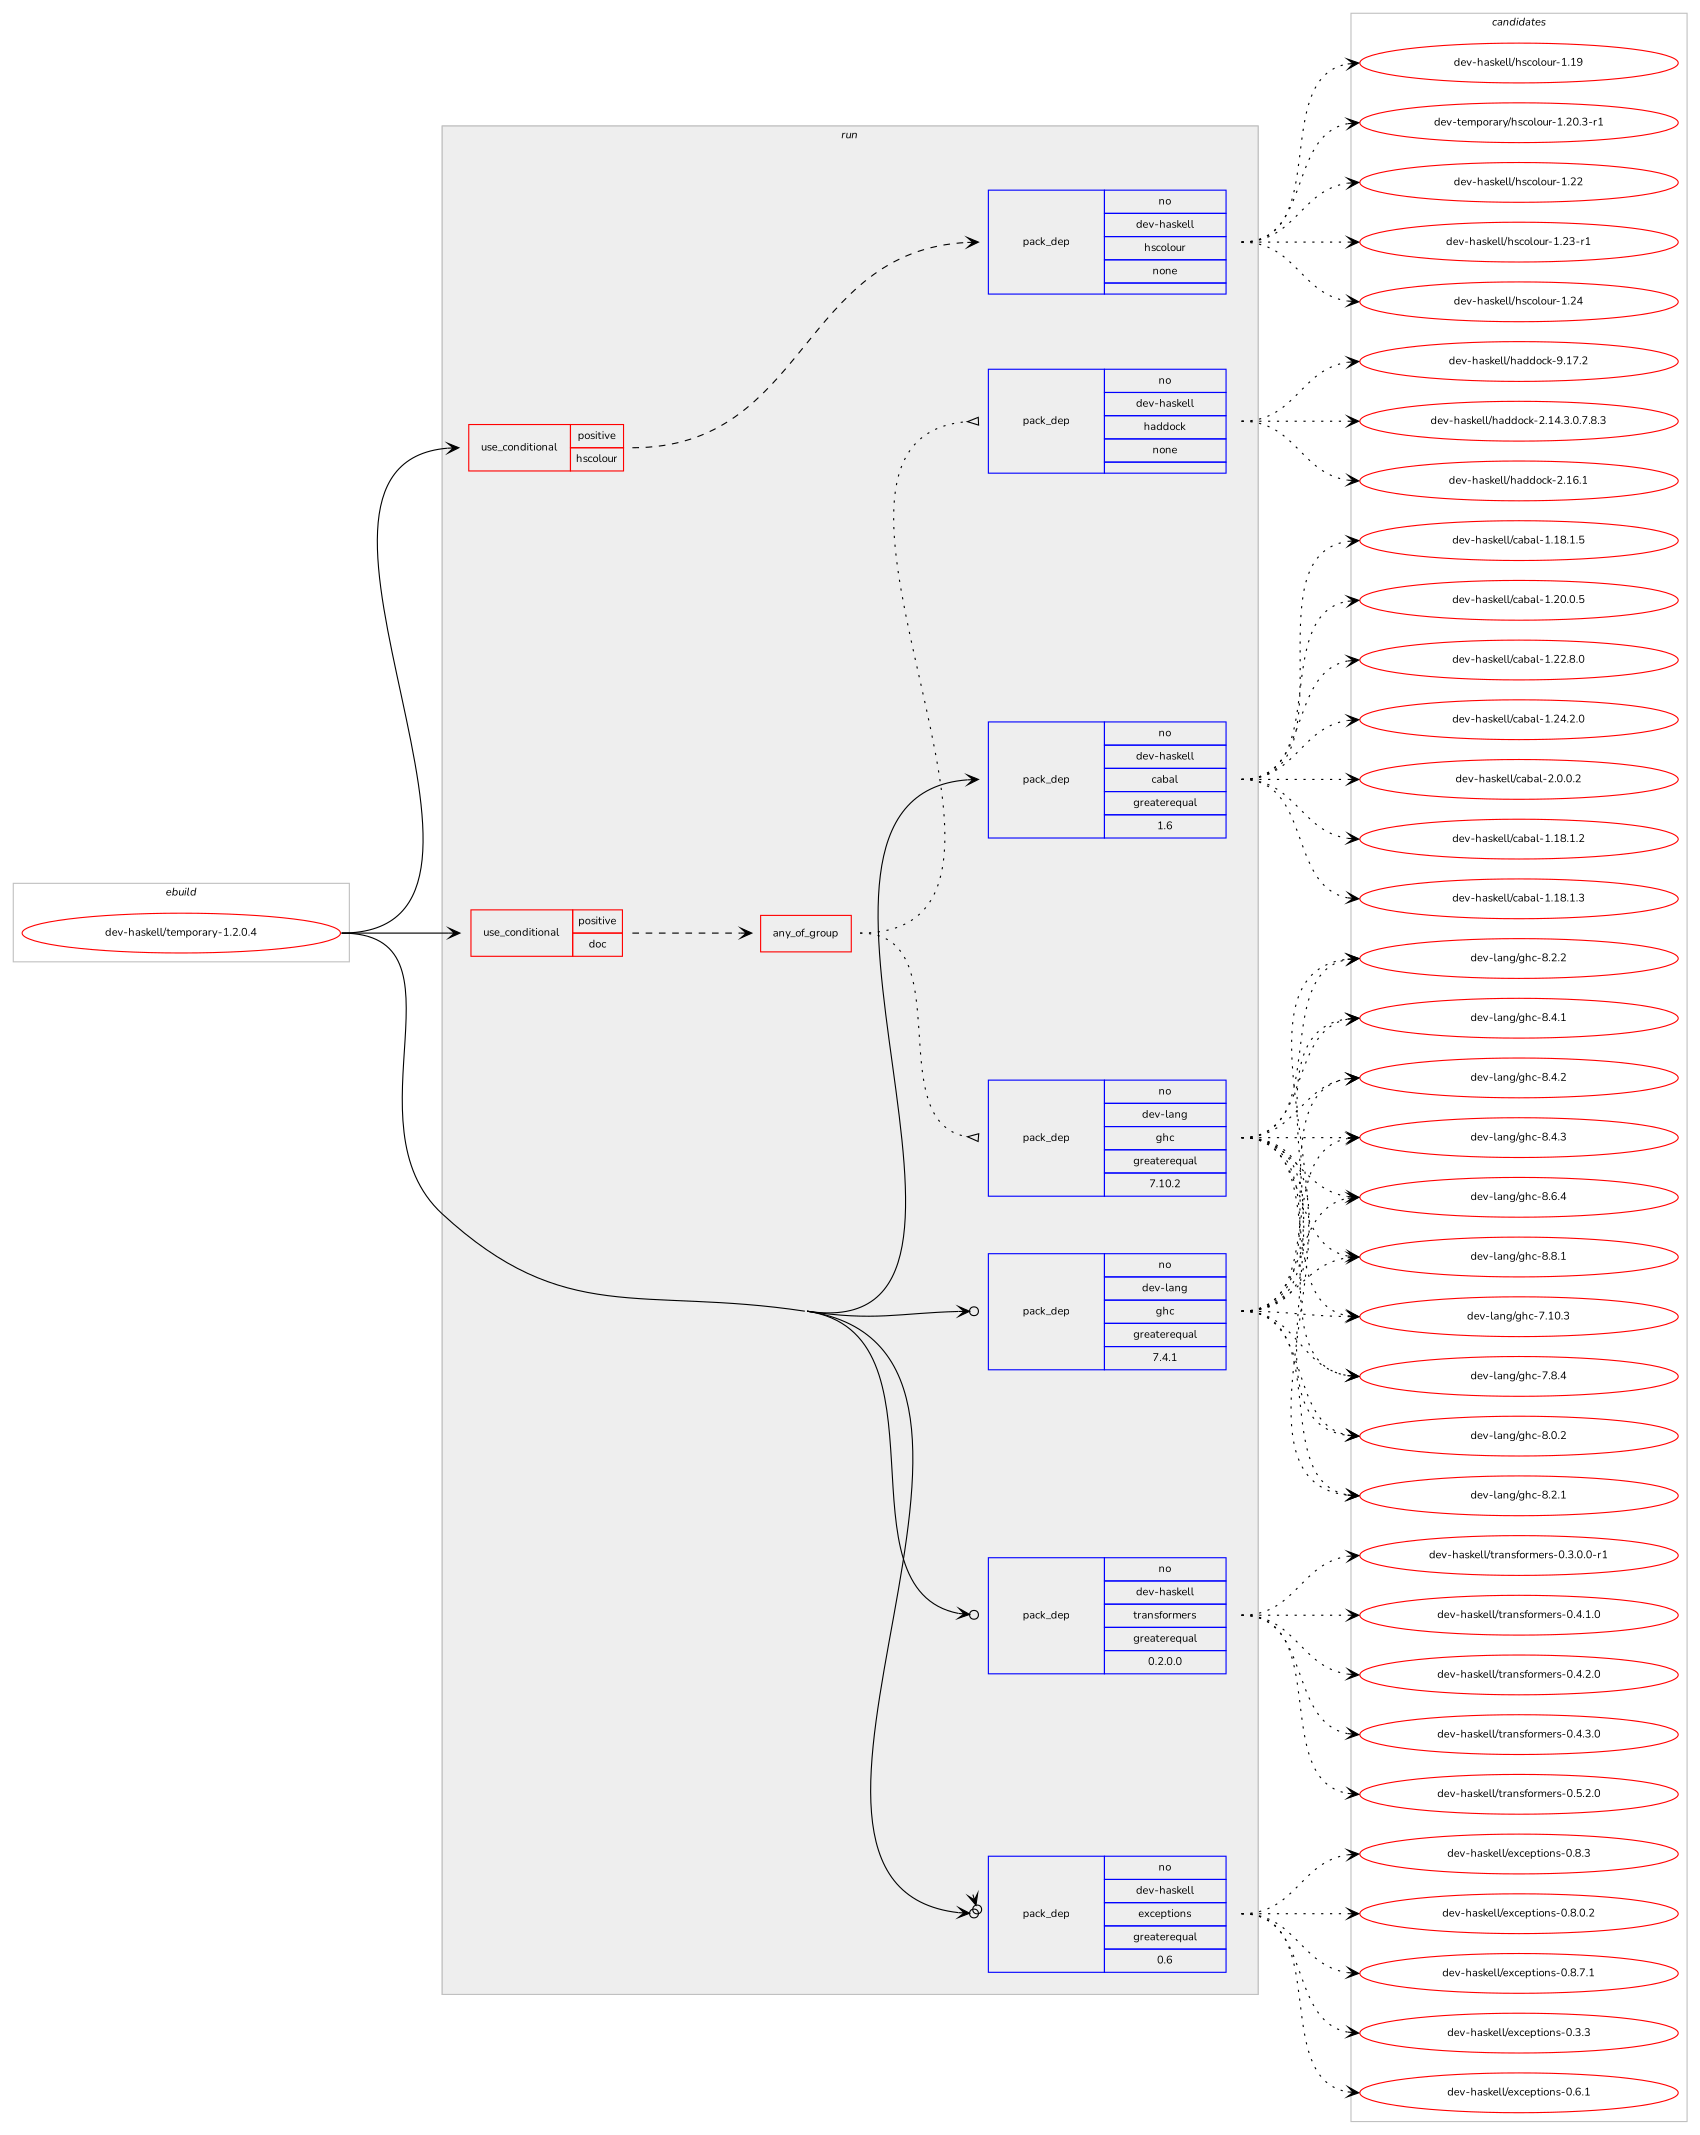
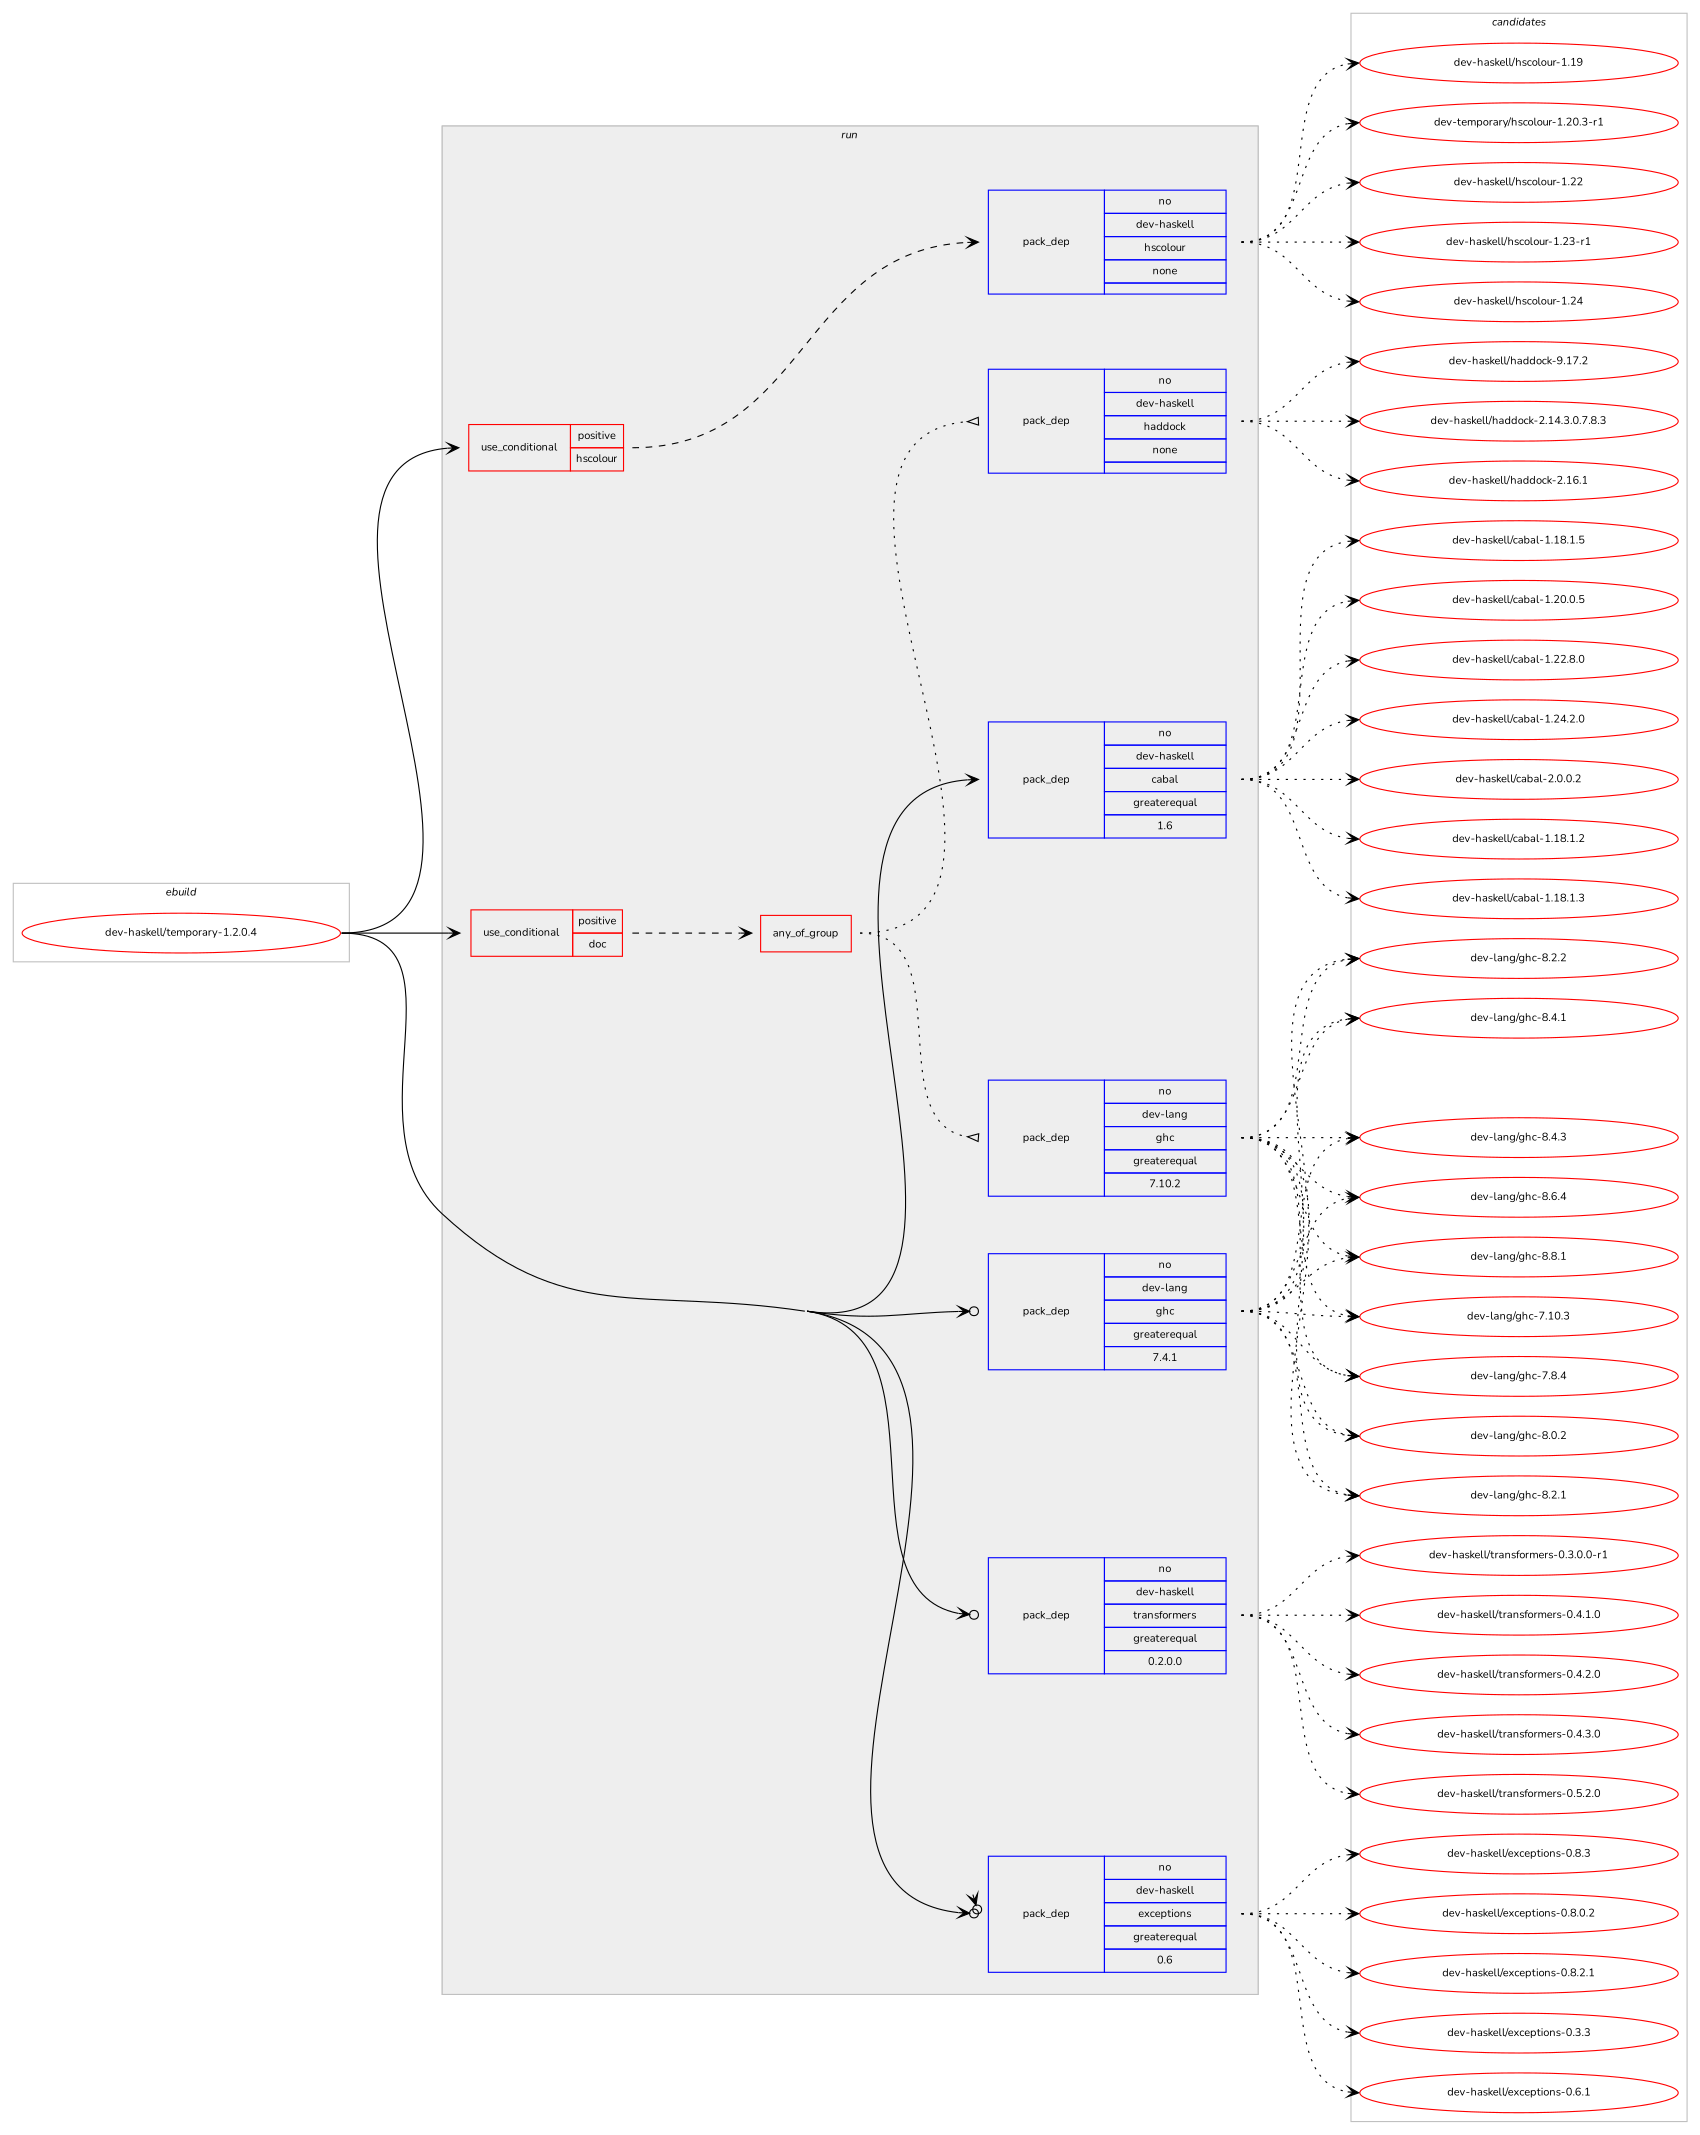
(1519, 1078) -> none
(1519, 1973) -> (1519, 1973)
